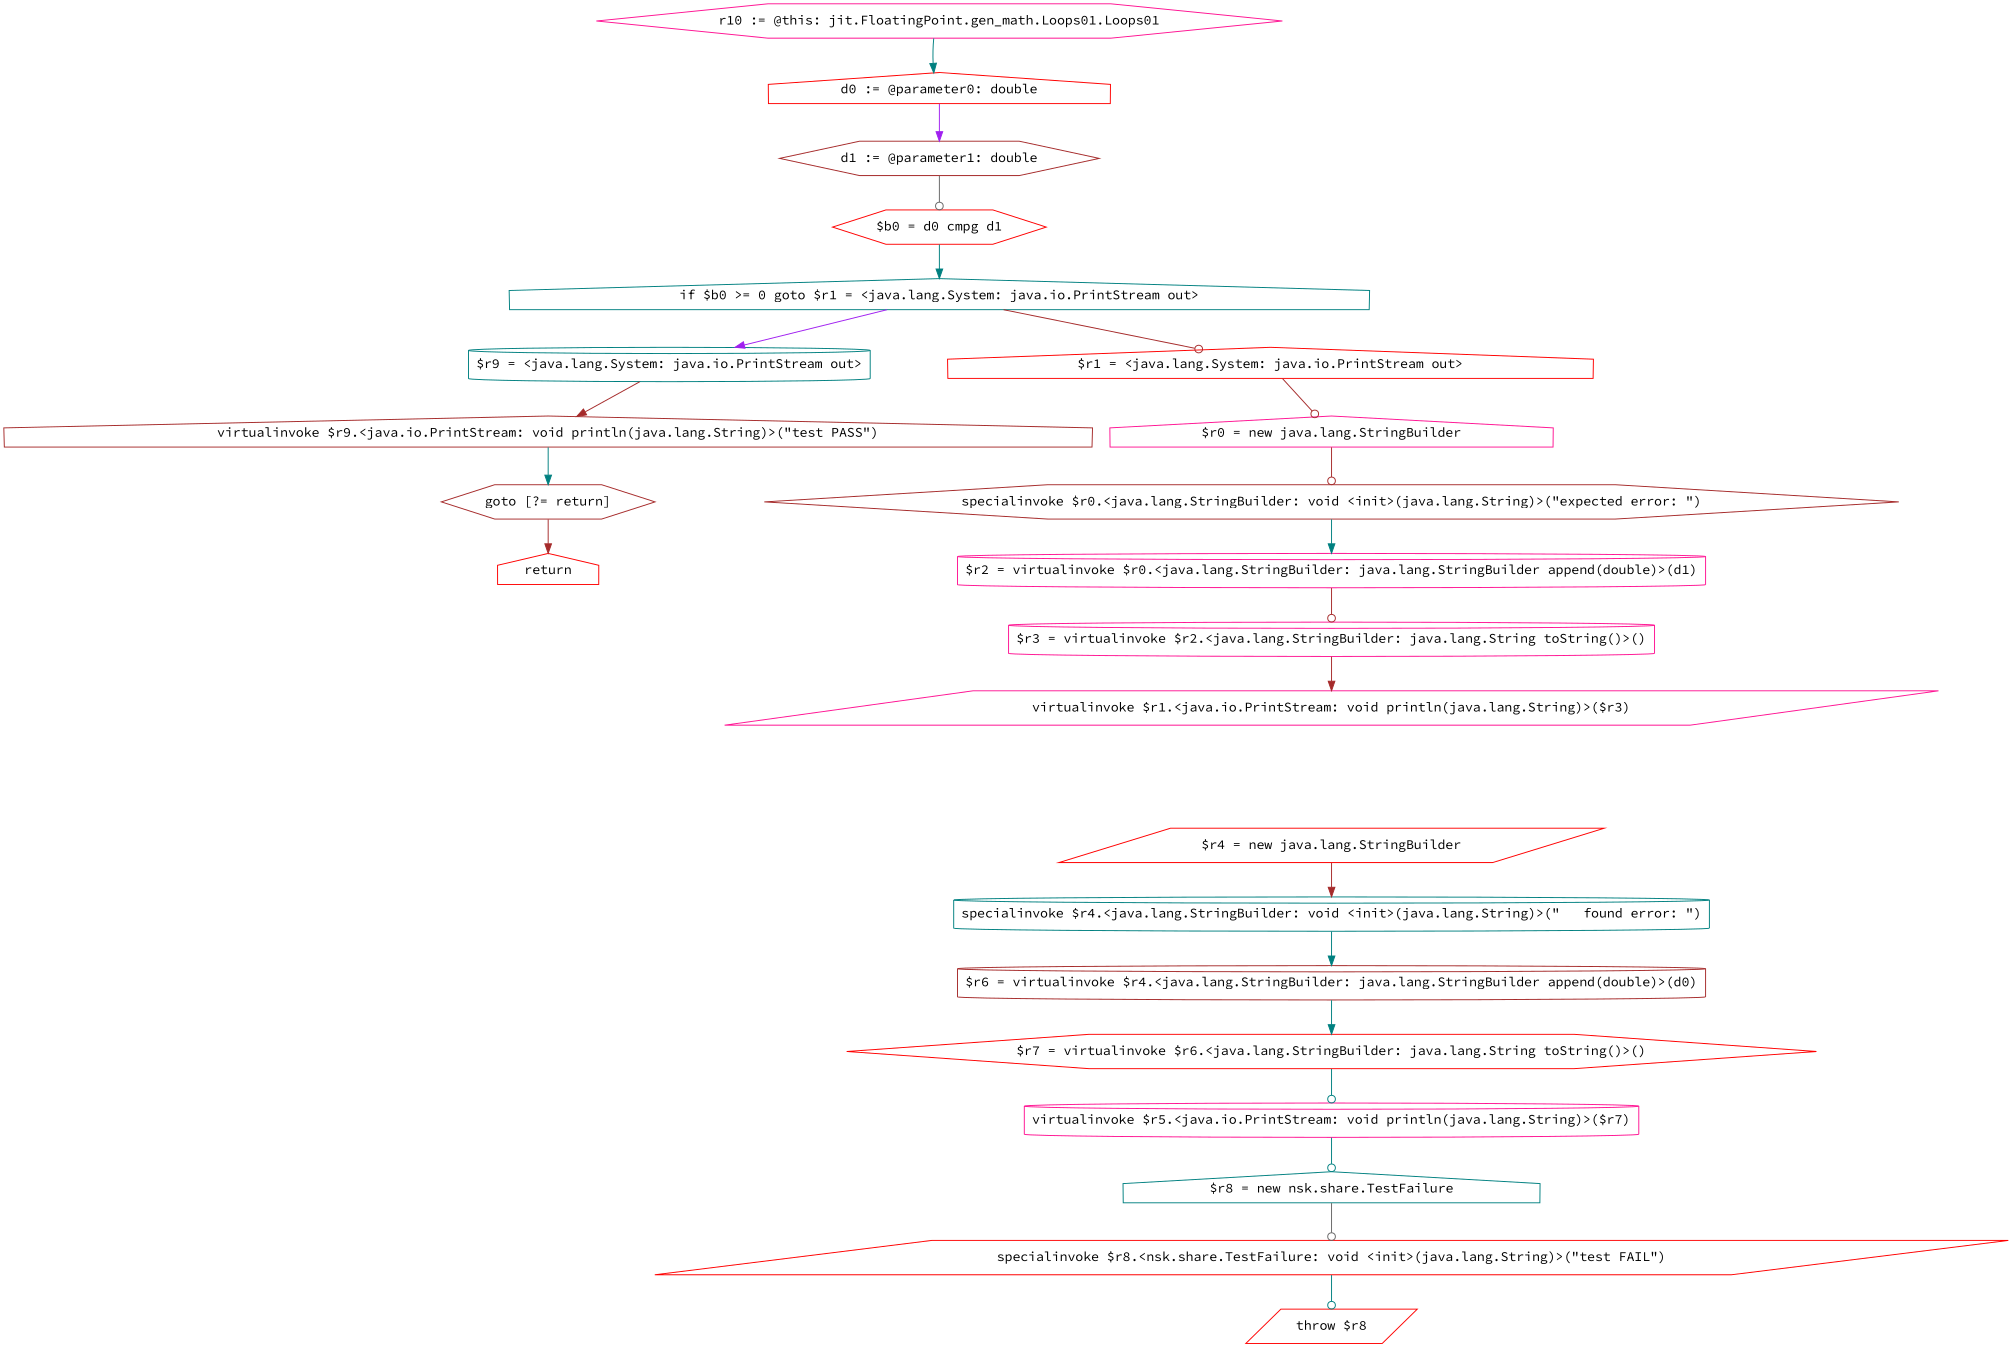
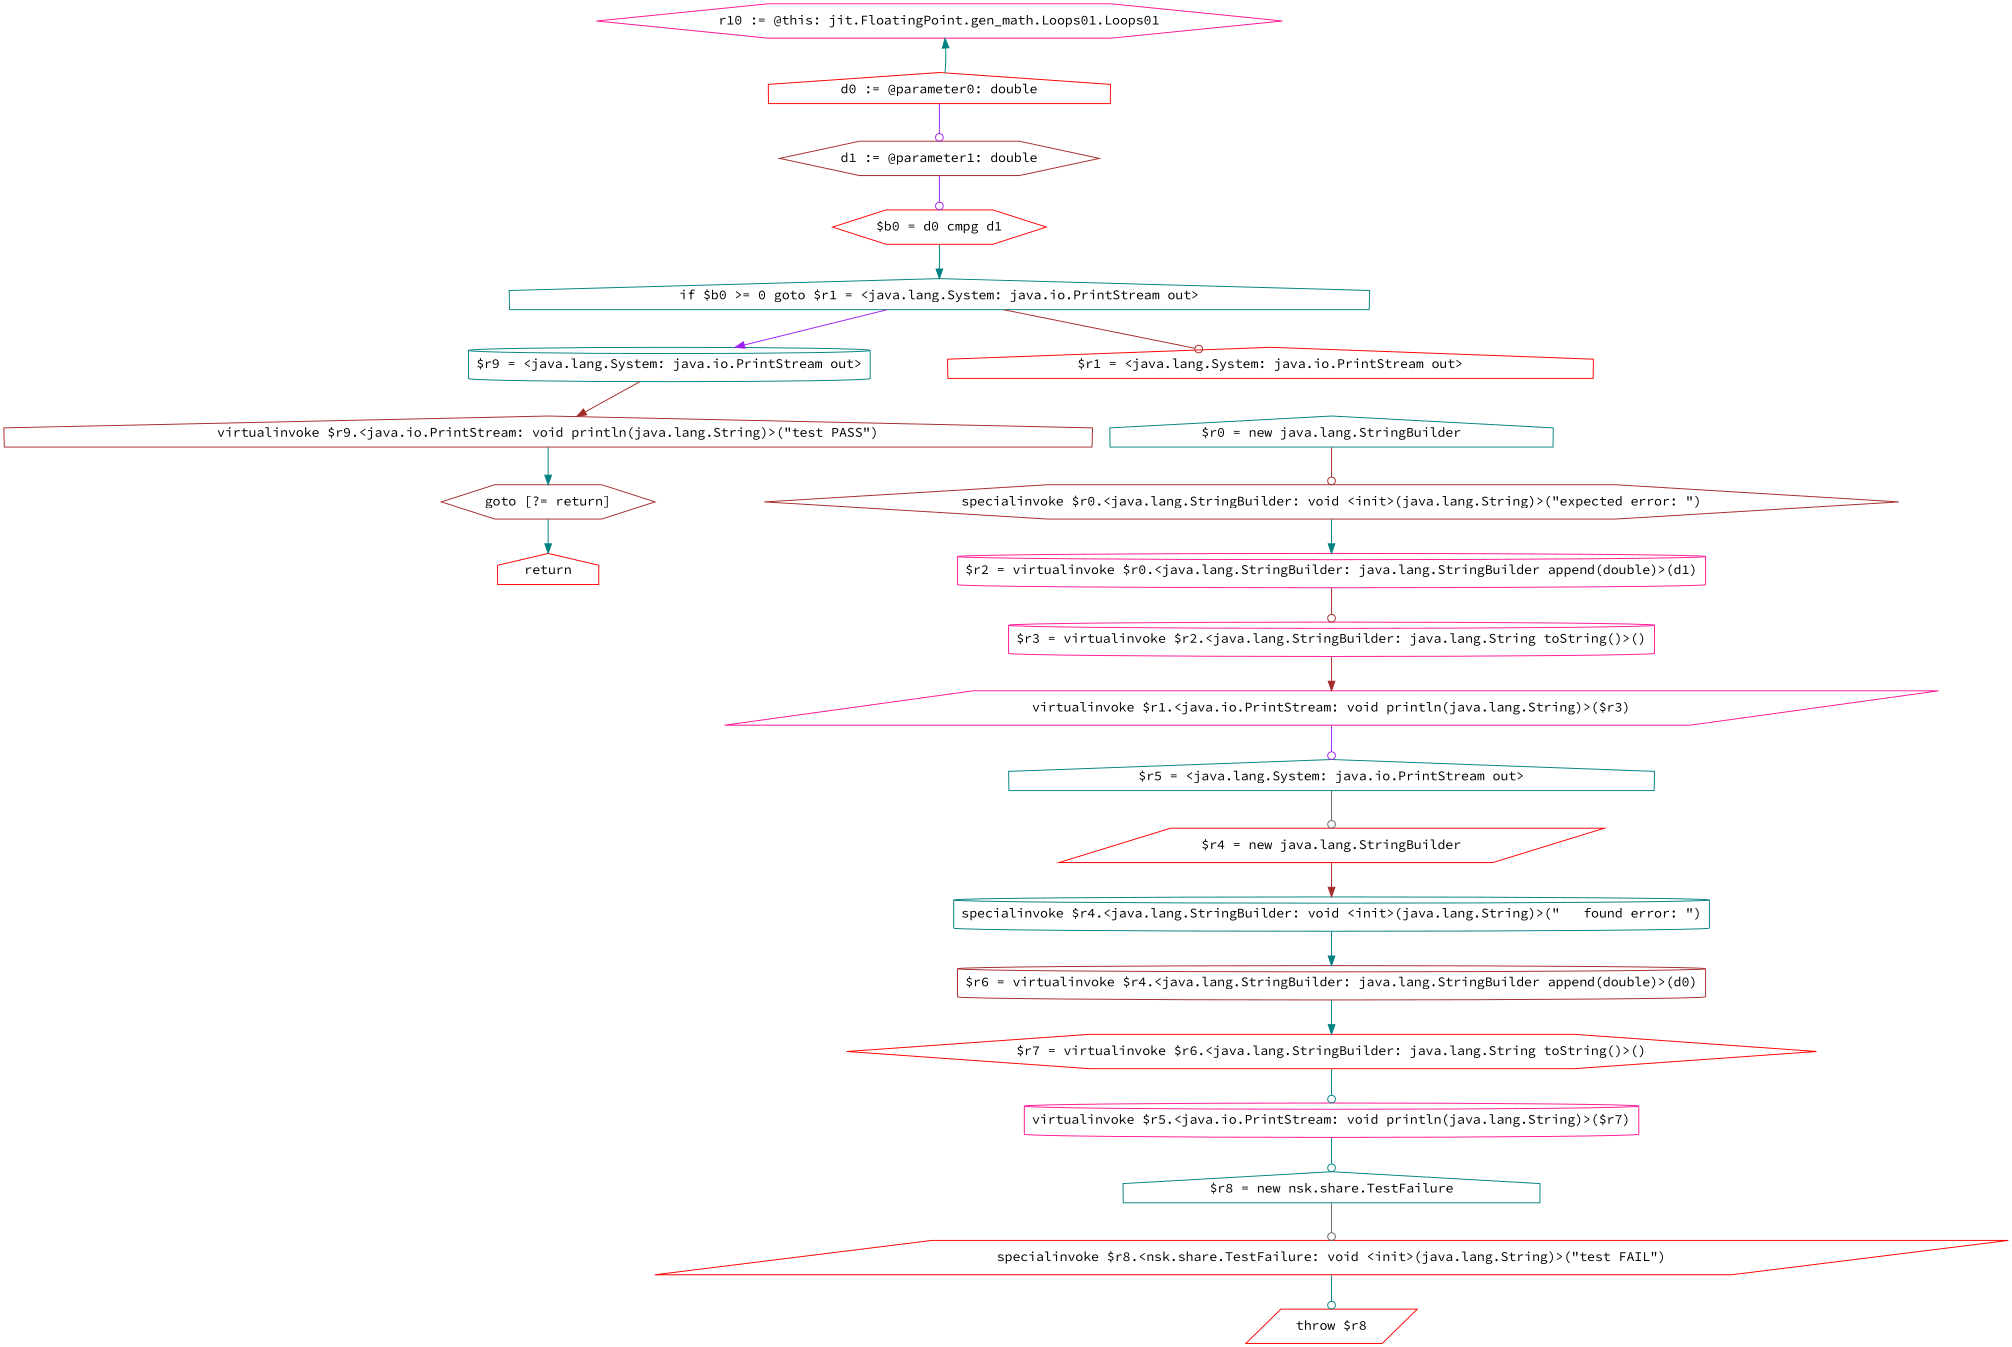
(933, 51) -> (946, 61)
(939, 119) -> (939, 119)
(939, 189) -> (939, 189)
(1297, 395) -> none
(1332, 433) -> (1332, 433)
(548, 532) -> (548, 532)
none -> (1332, 777)
